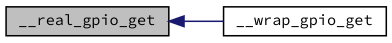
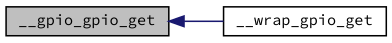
(87, 21) -> (87, 21)
